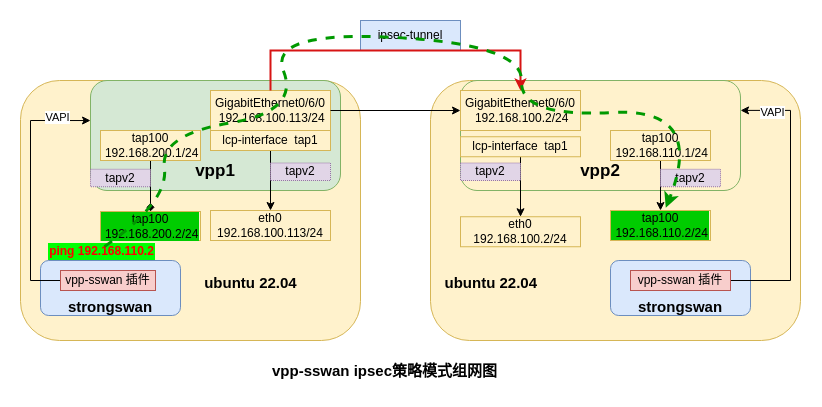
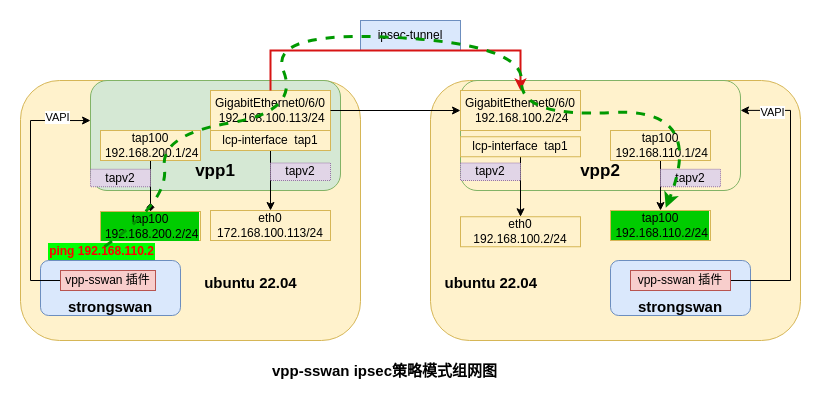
(271, 226) -> (271, 226)
